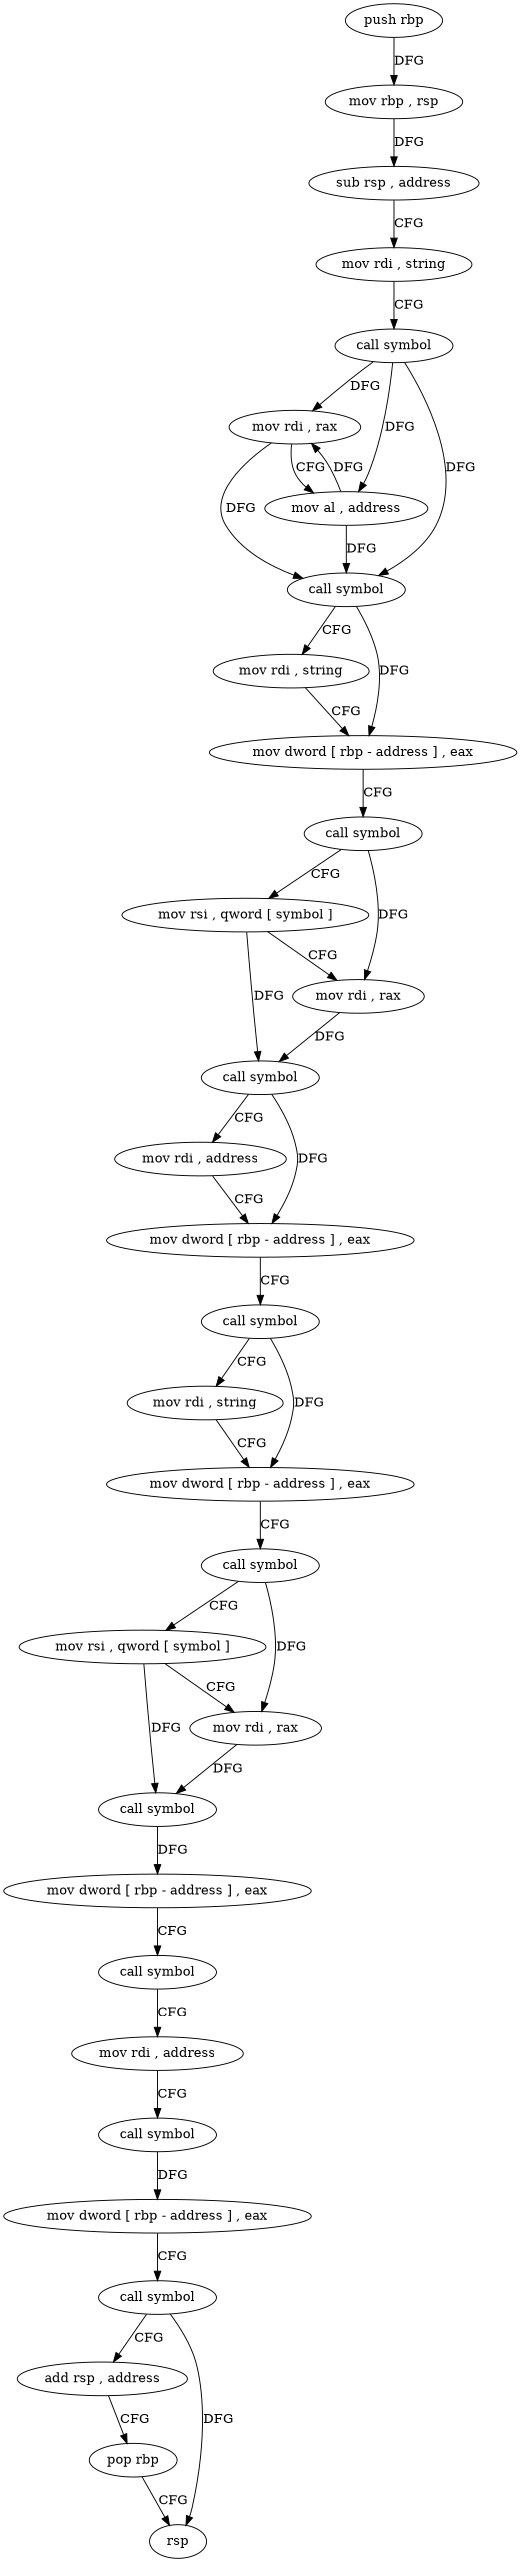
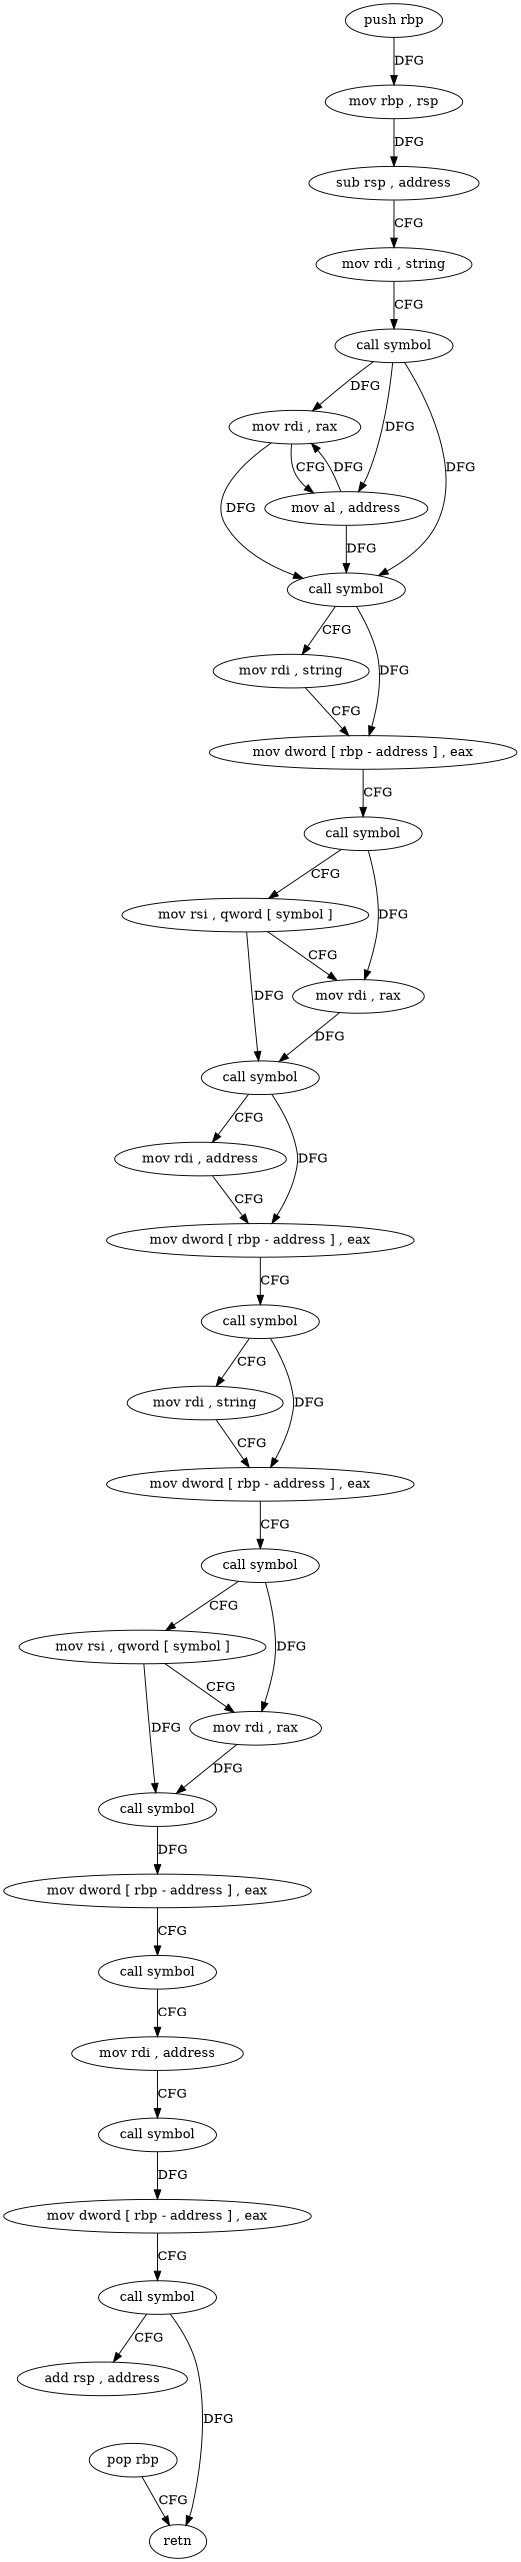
(116, 2415) -> none
(178, 2542) -> (178, 2542)
